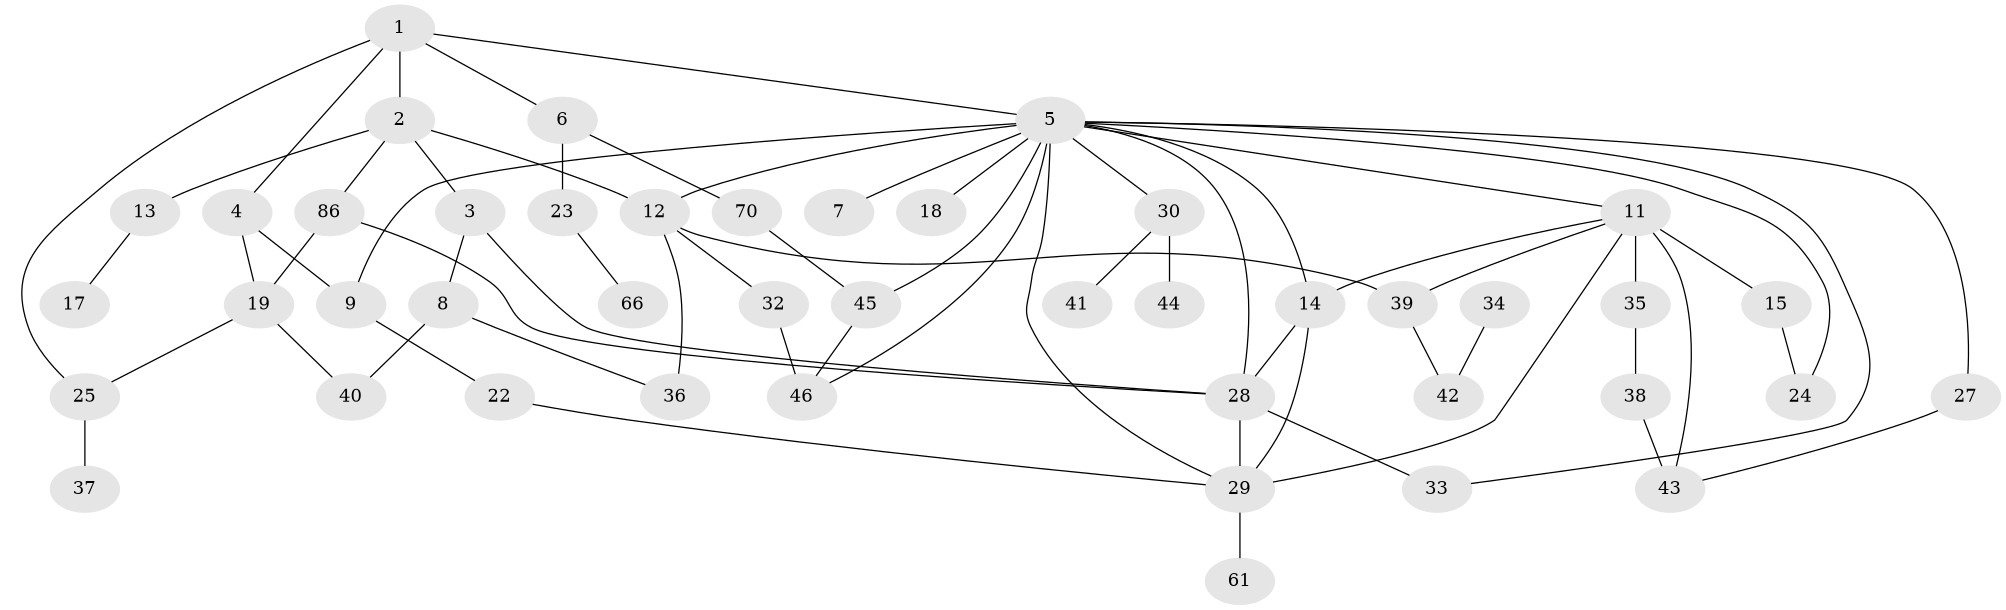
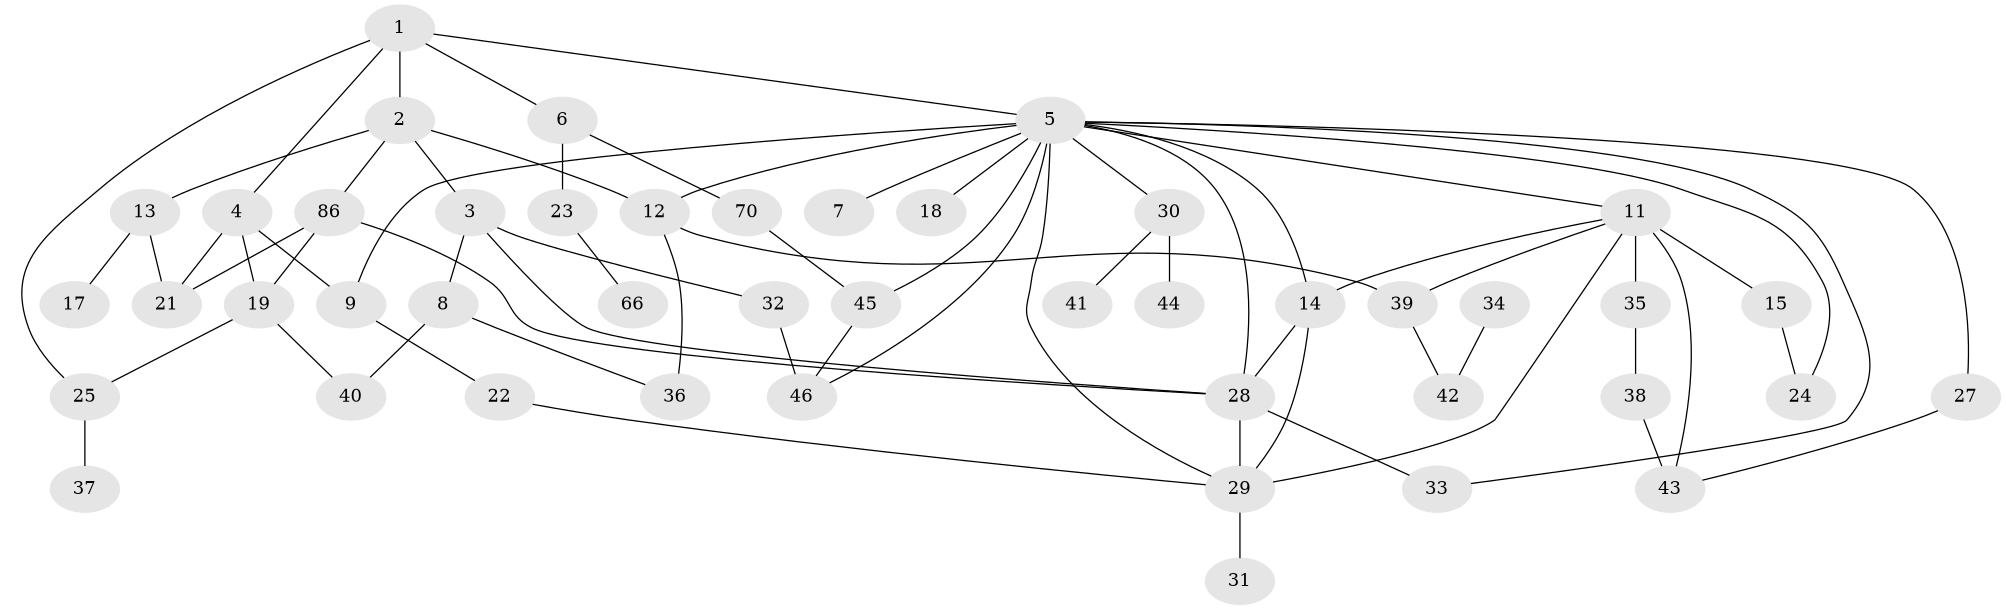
(714, 259) -> (619, 265)
none -> (167, 305)
(1240, 581) -> (1240, 581)
